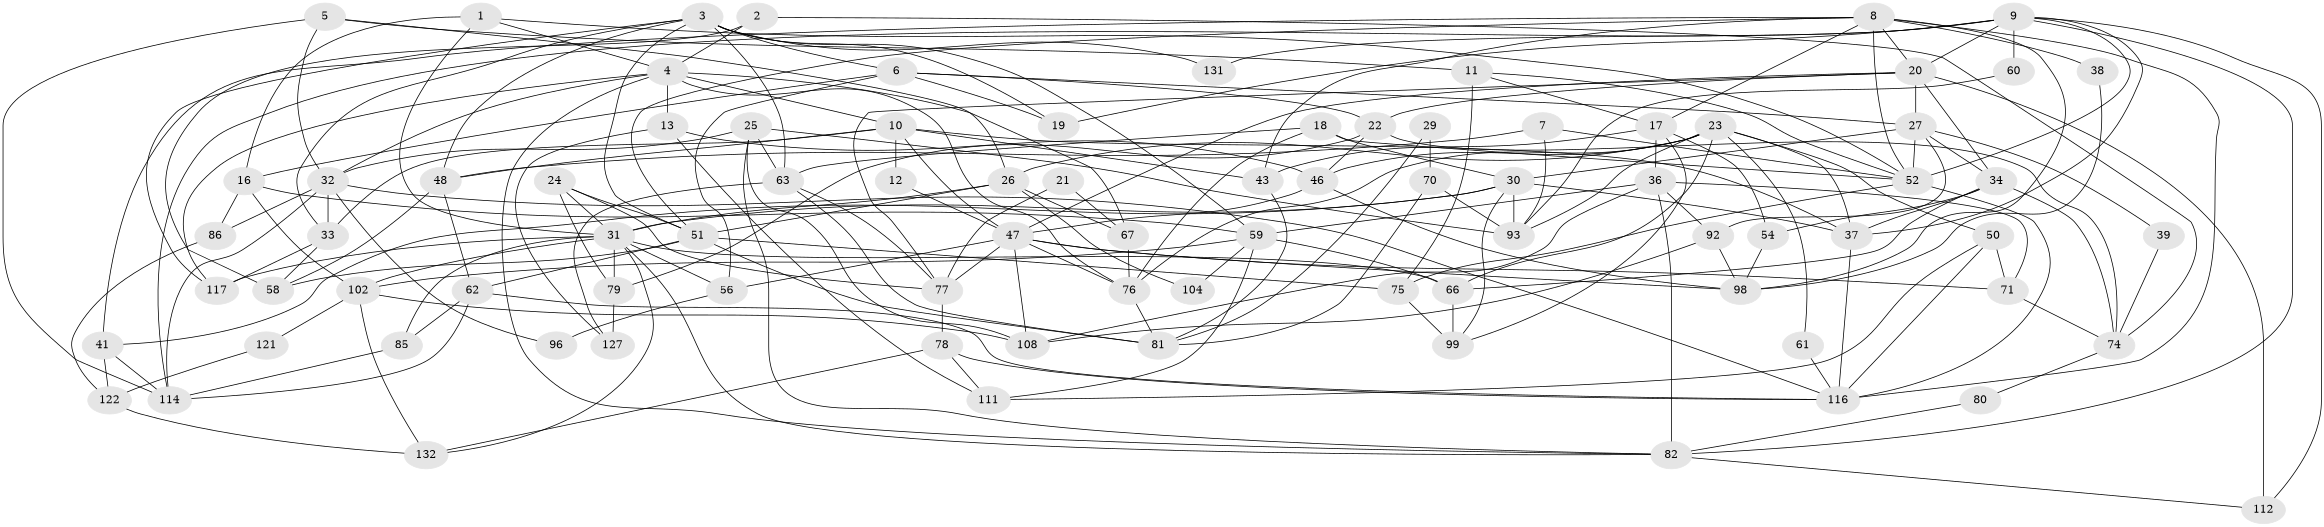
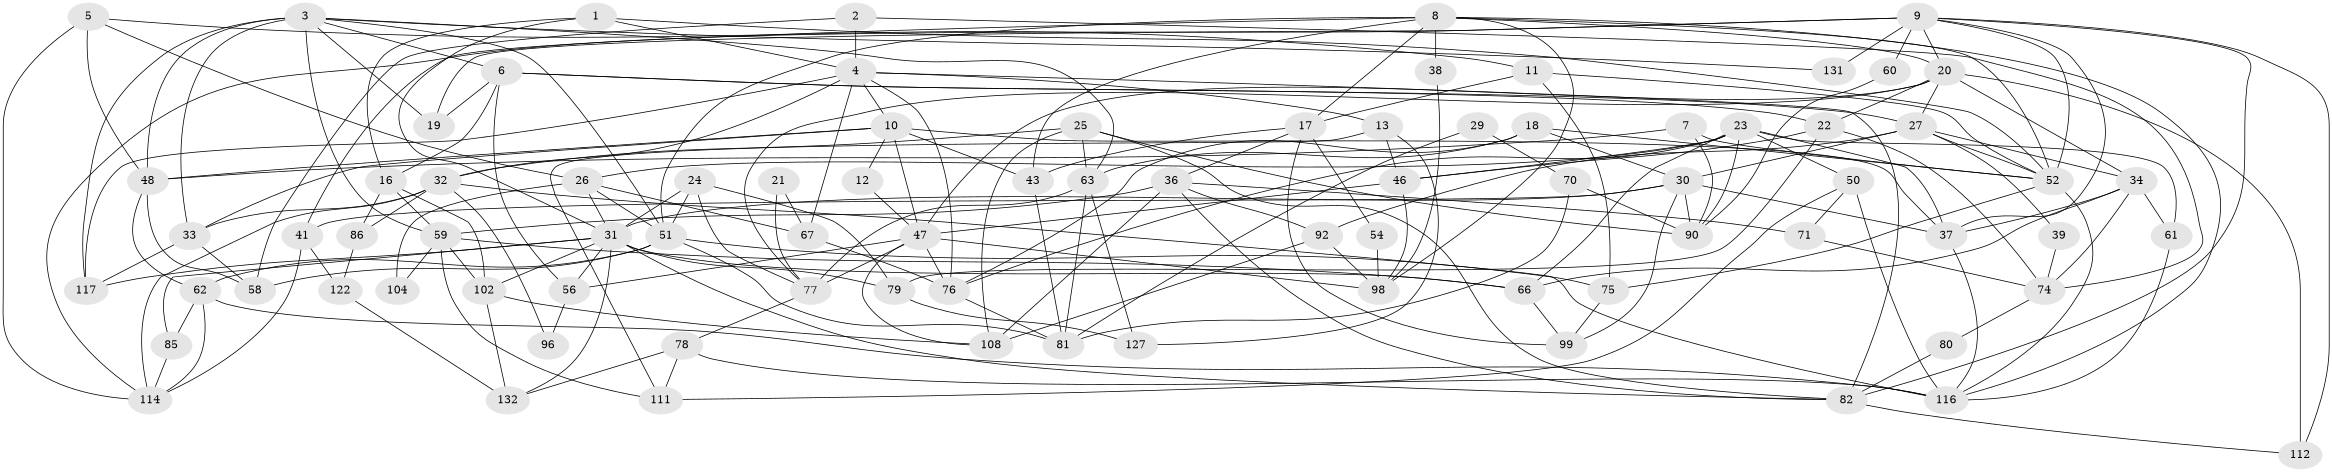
(298, 100) -> (99, 104)
(1884, 212) -> (2154, 209)
(1514, 236) -> (1692, 236)
(1533, 270) -> none
(266, 346) -> none
